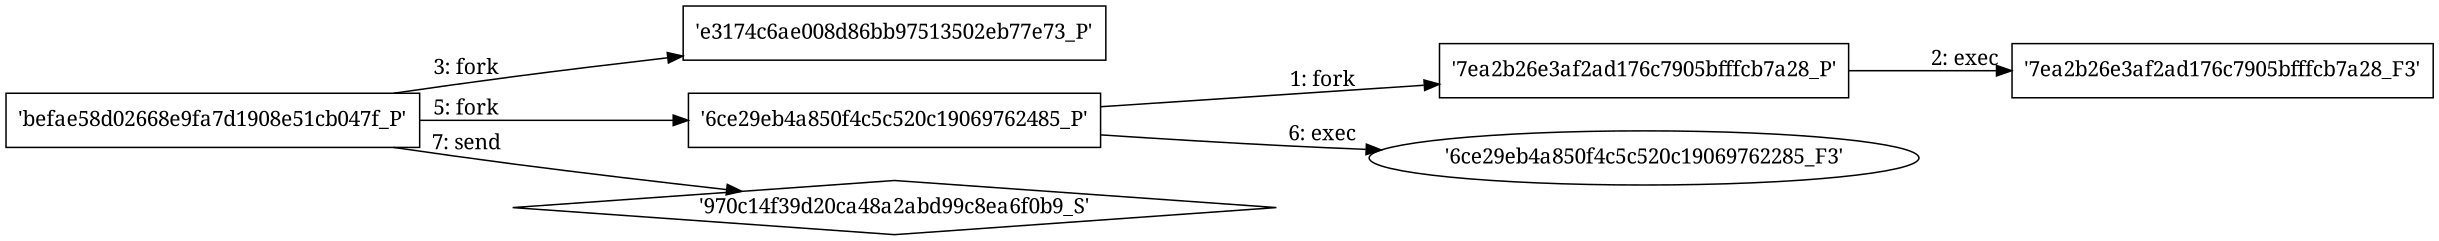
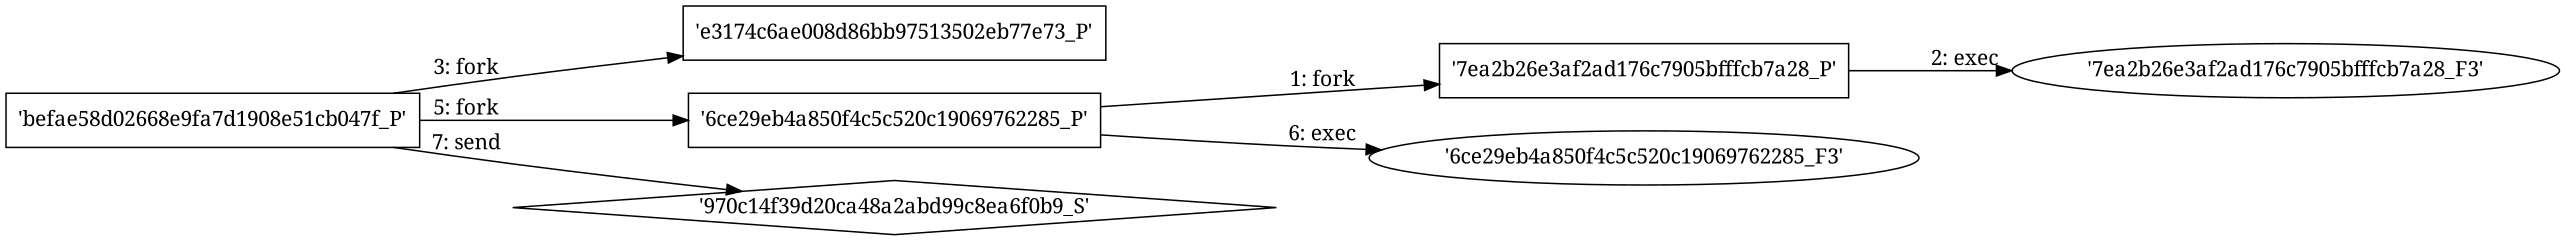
(2223, 71) -> (2286, 71)
(895, 120) -> (895, 120)
